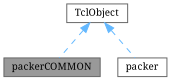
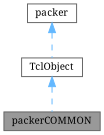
(123, 44) -> (52, 45)
